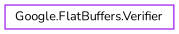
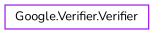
(89, 17) -> (77, 17)
